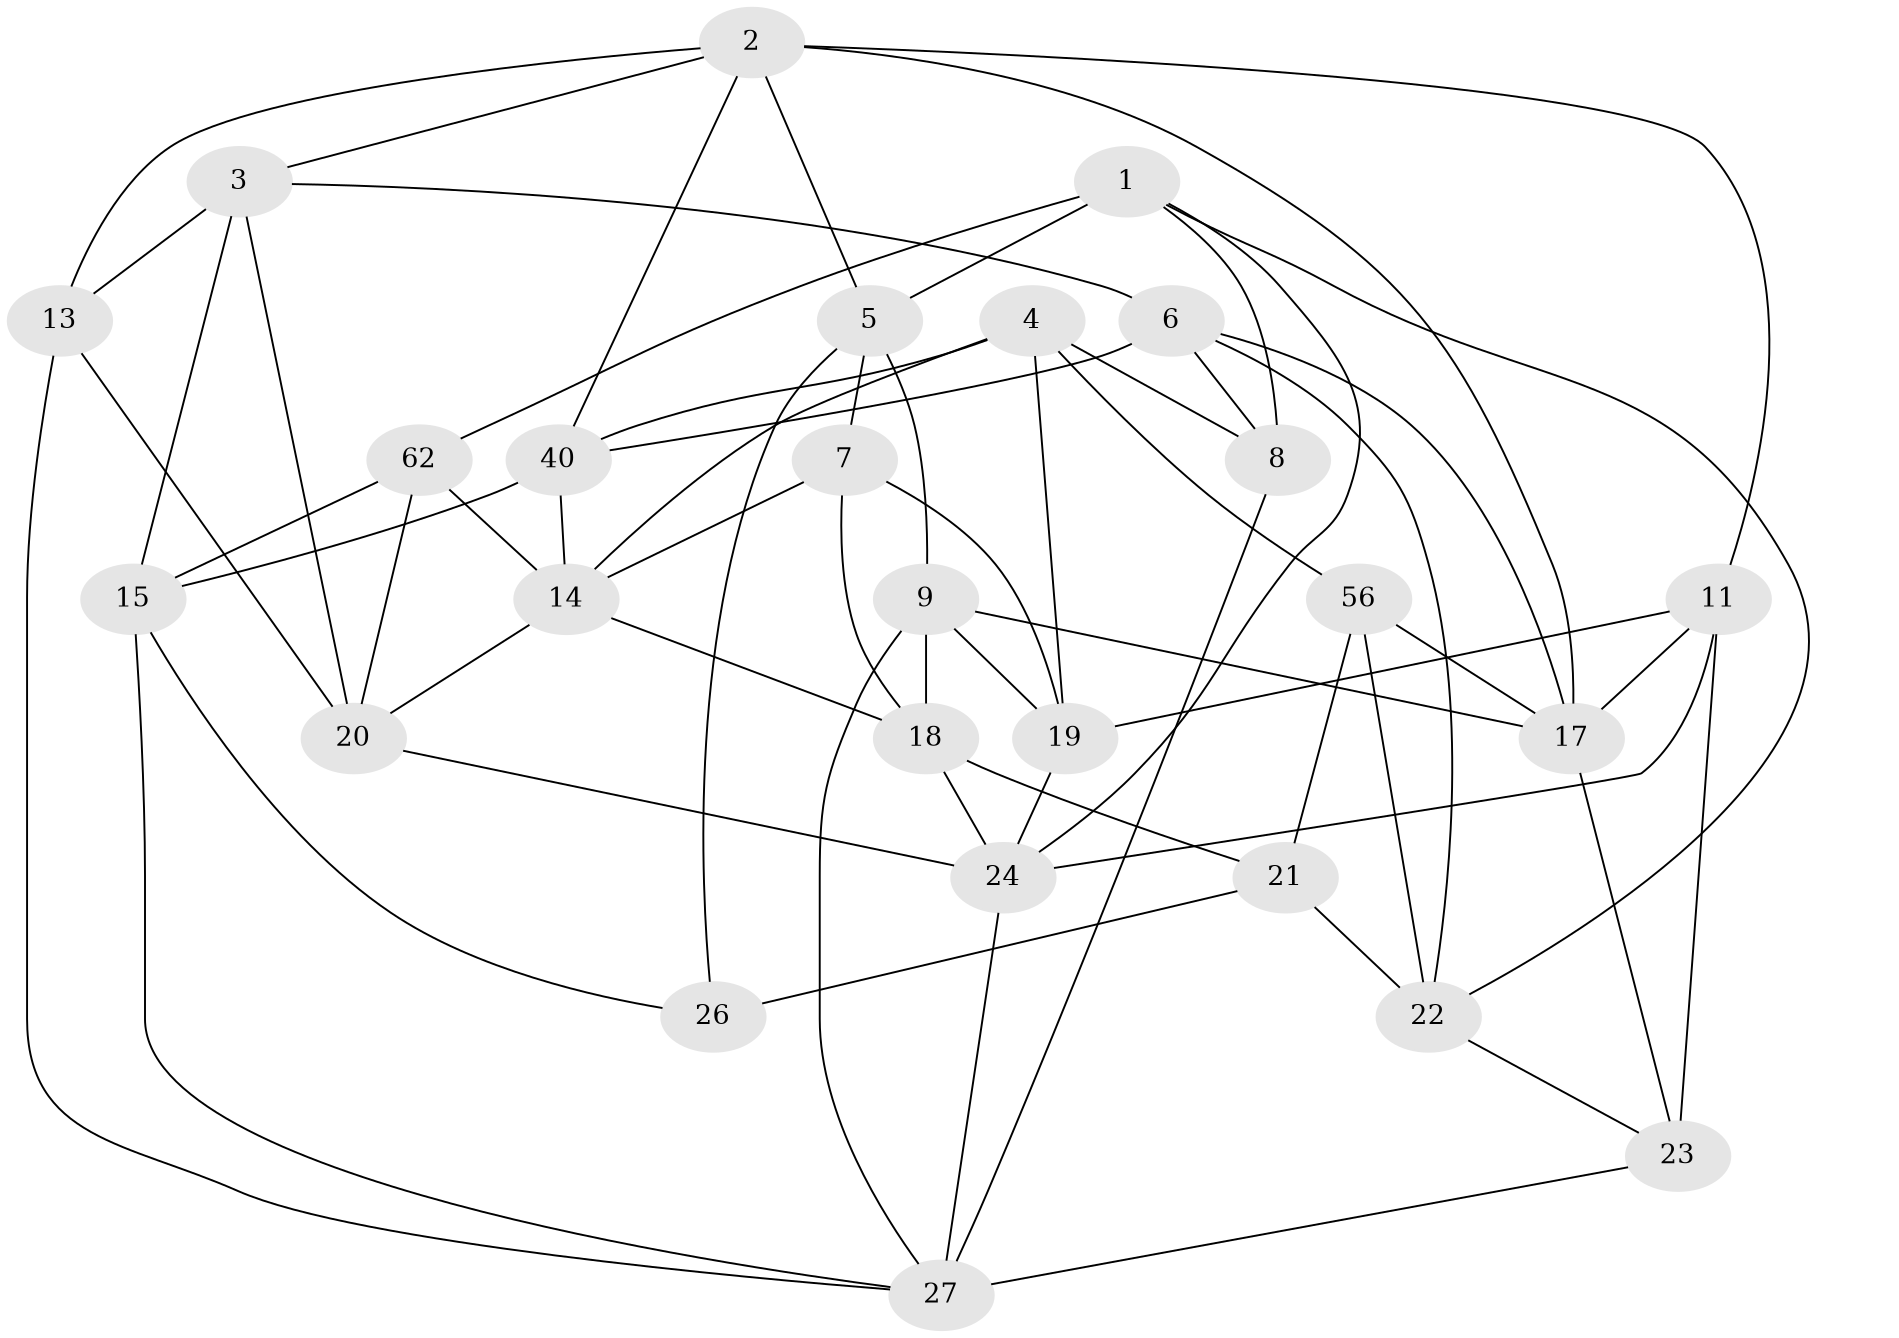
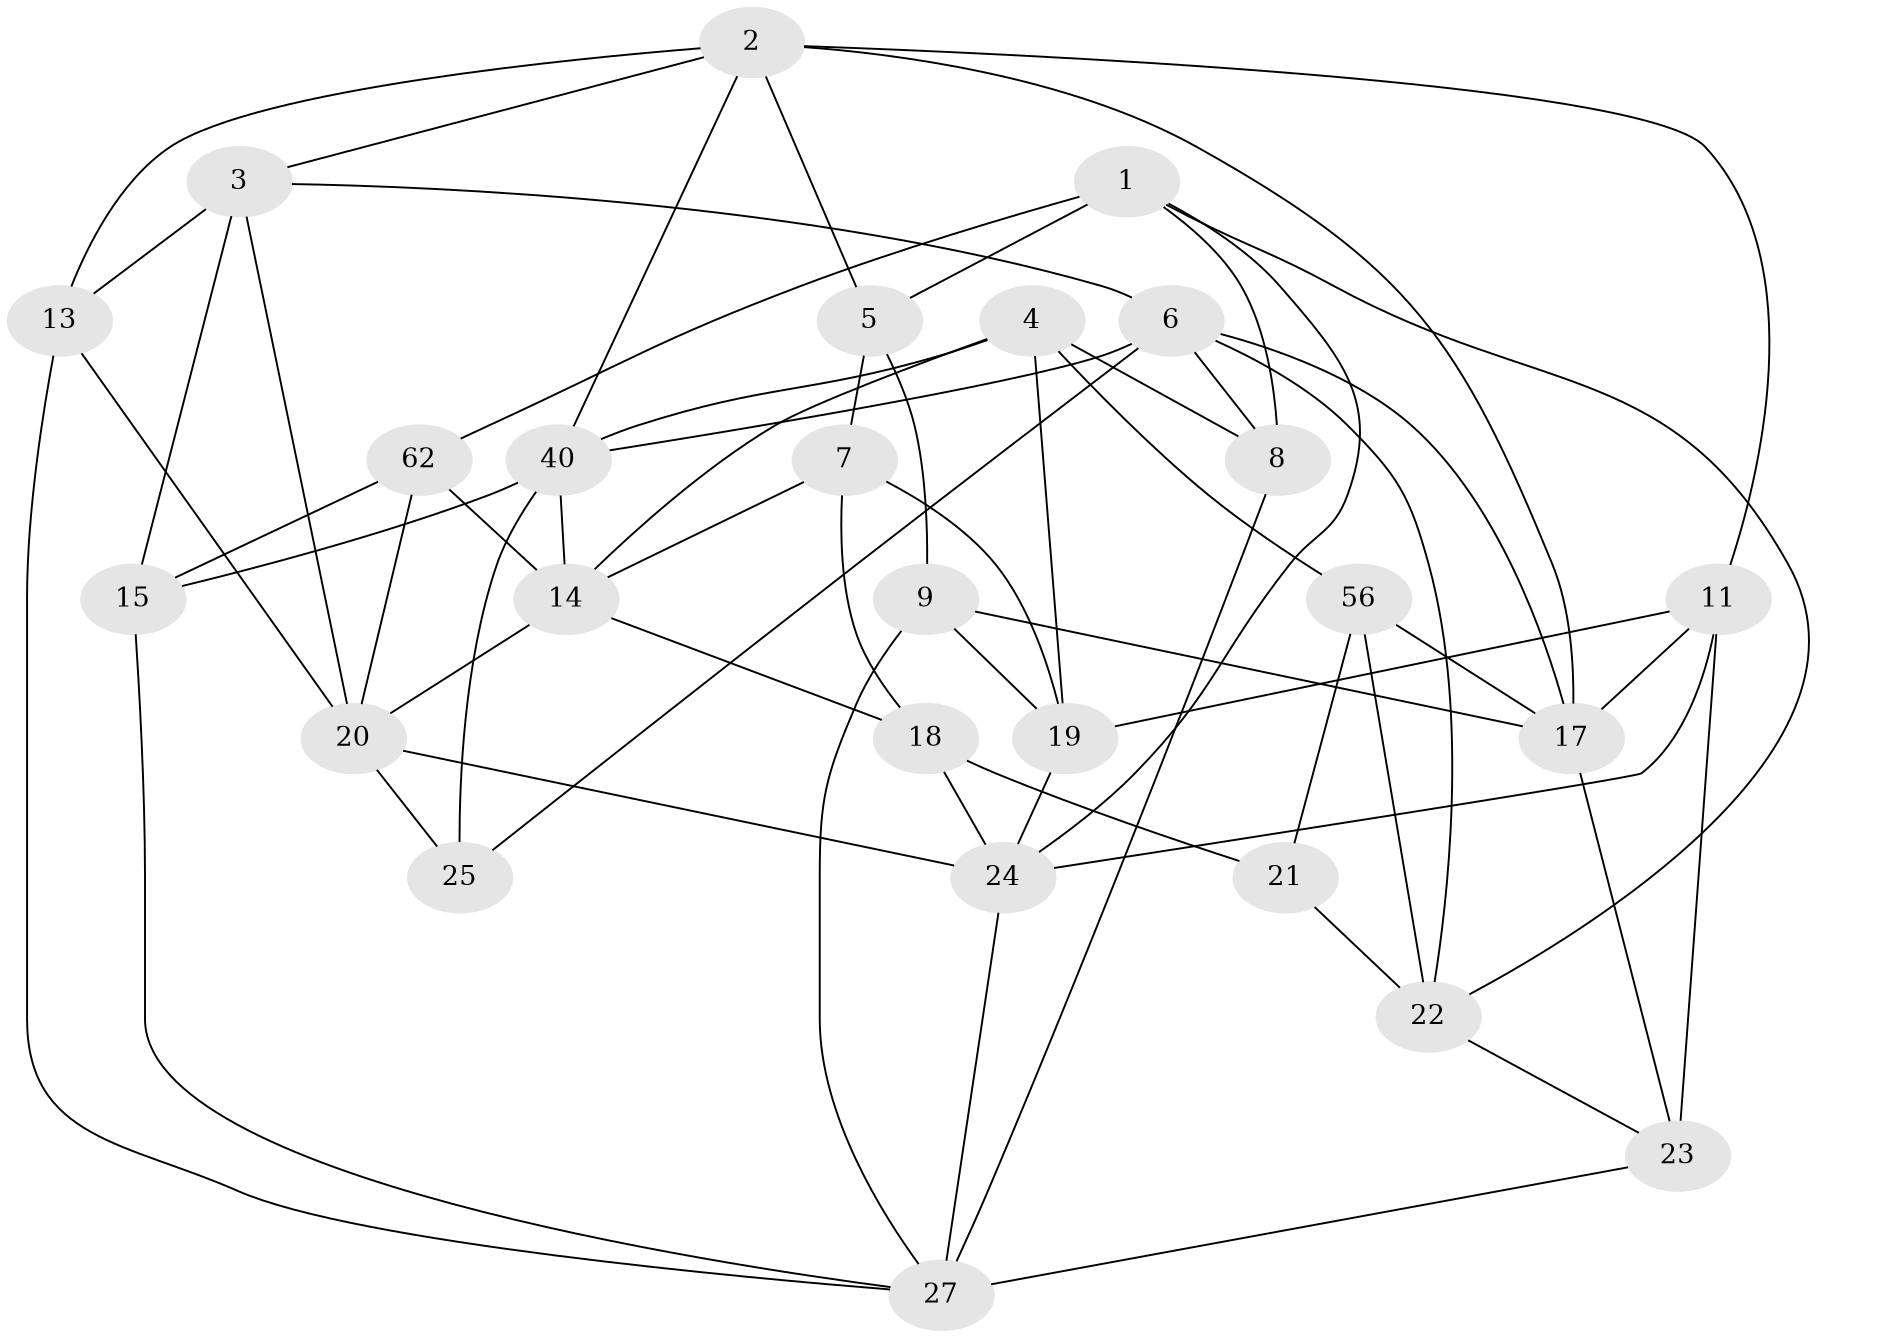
(926, 669) -> none
none -> (460, 878)
(713, 1017) -> none
